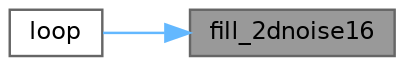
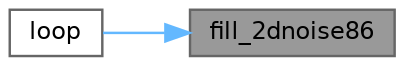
(292, 33) -> (292, 33)
